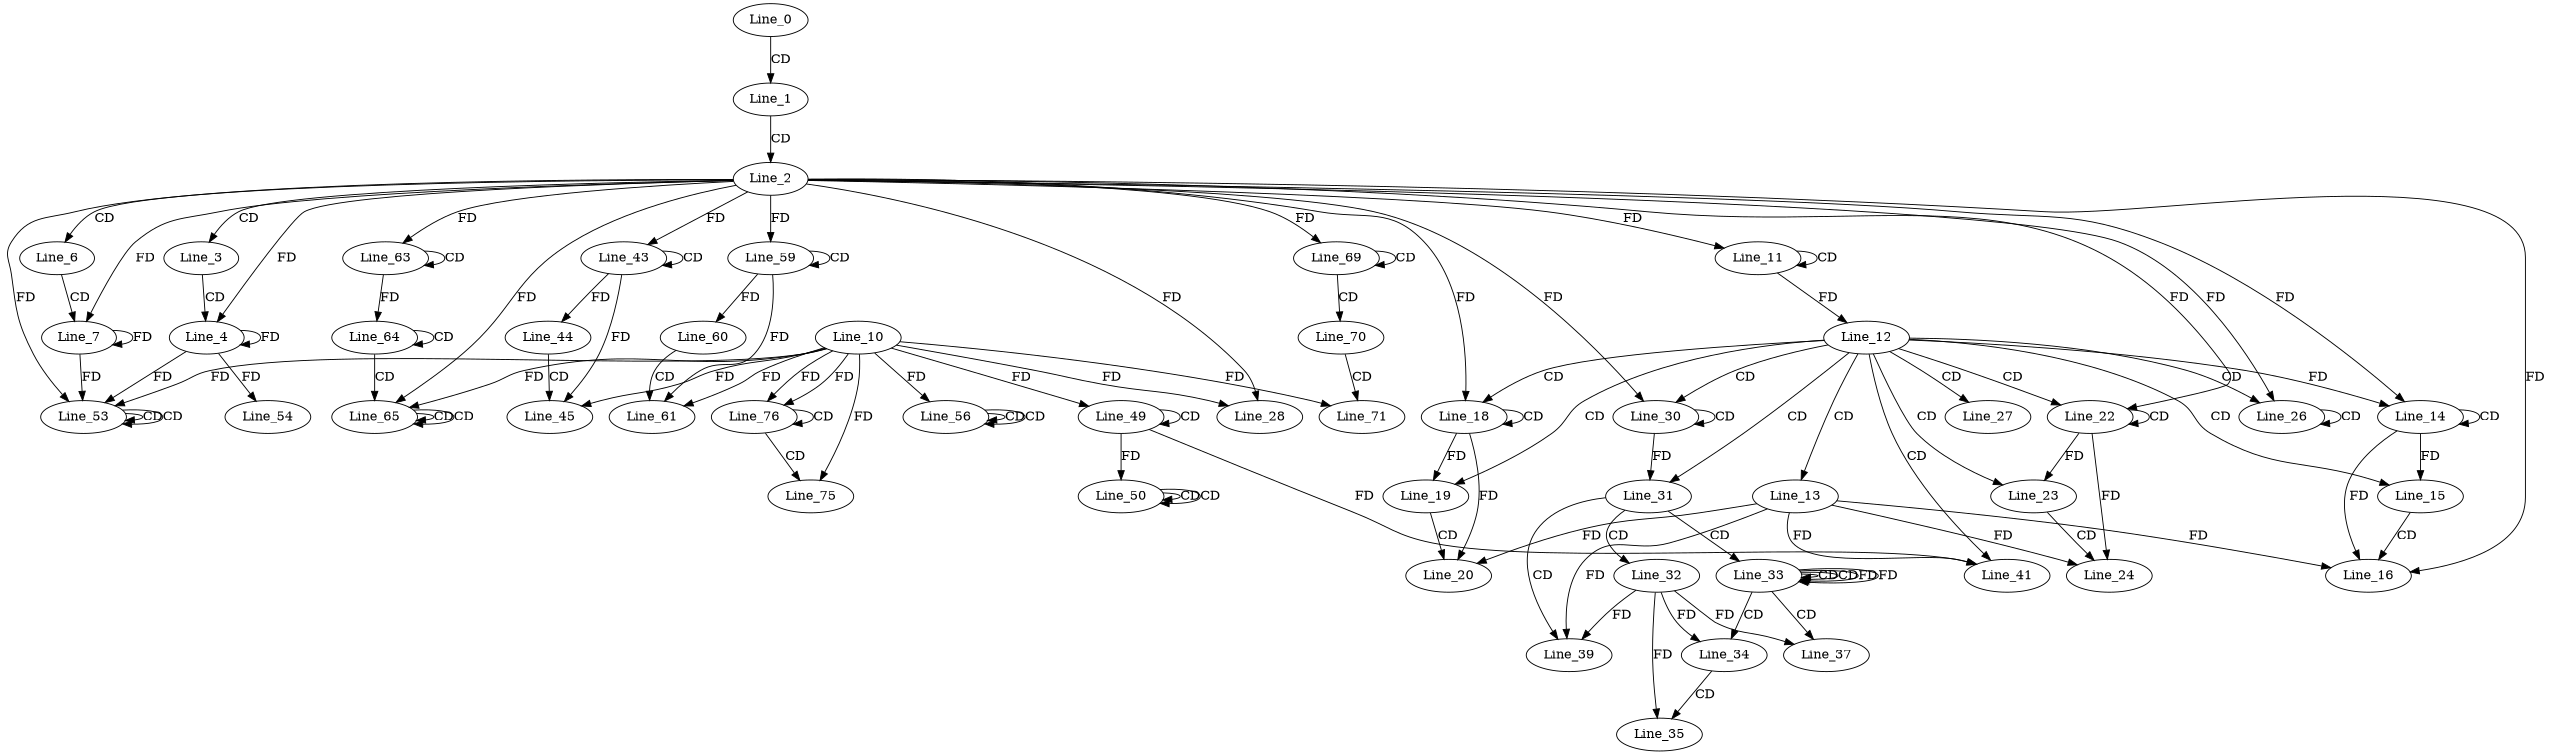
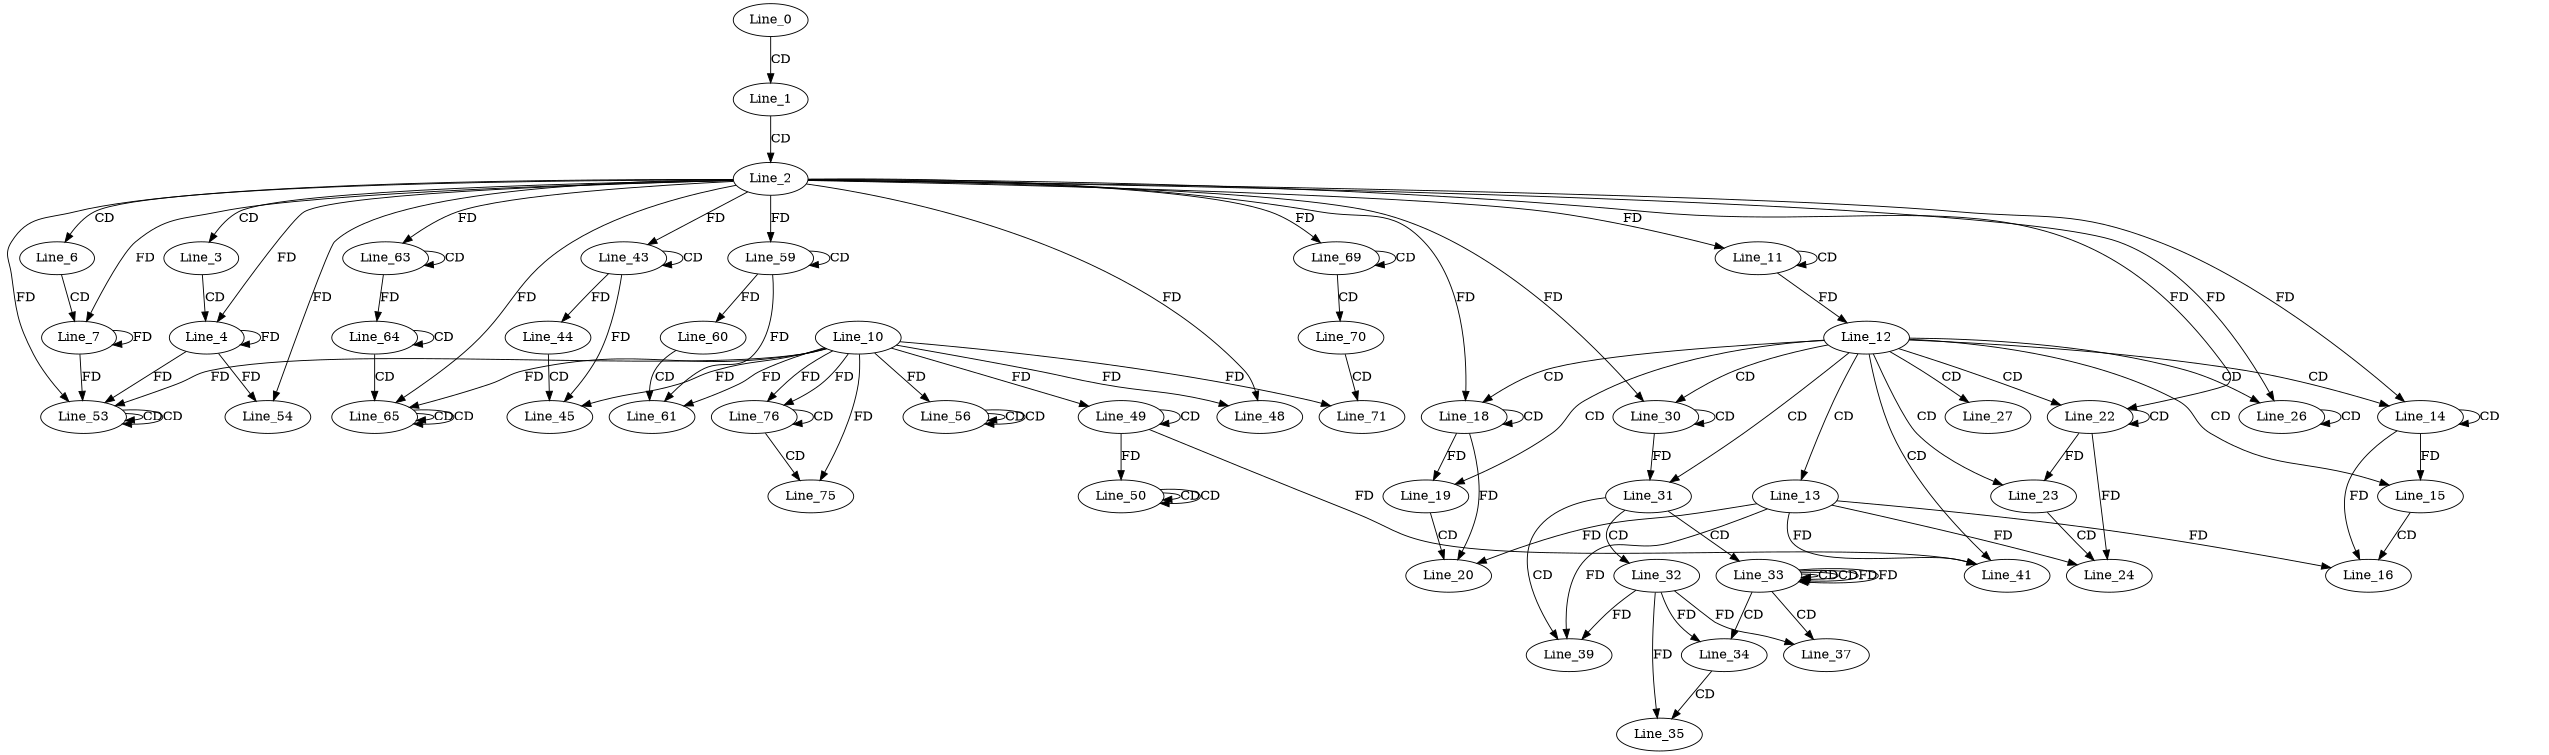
(2081, 211) -> (450, 201)
(2318, 377) -> (2318, 377)
(1260, 417) -> (1260, 417)
